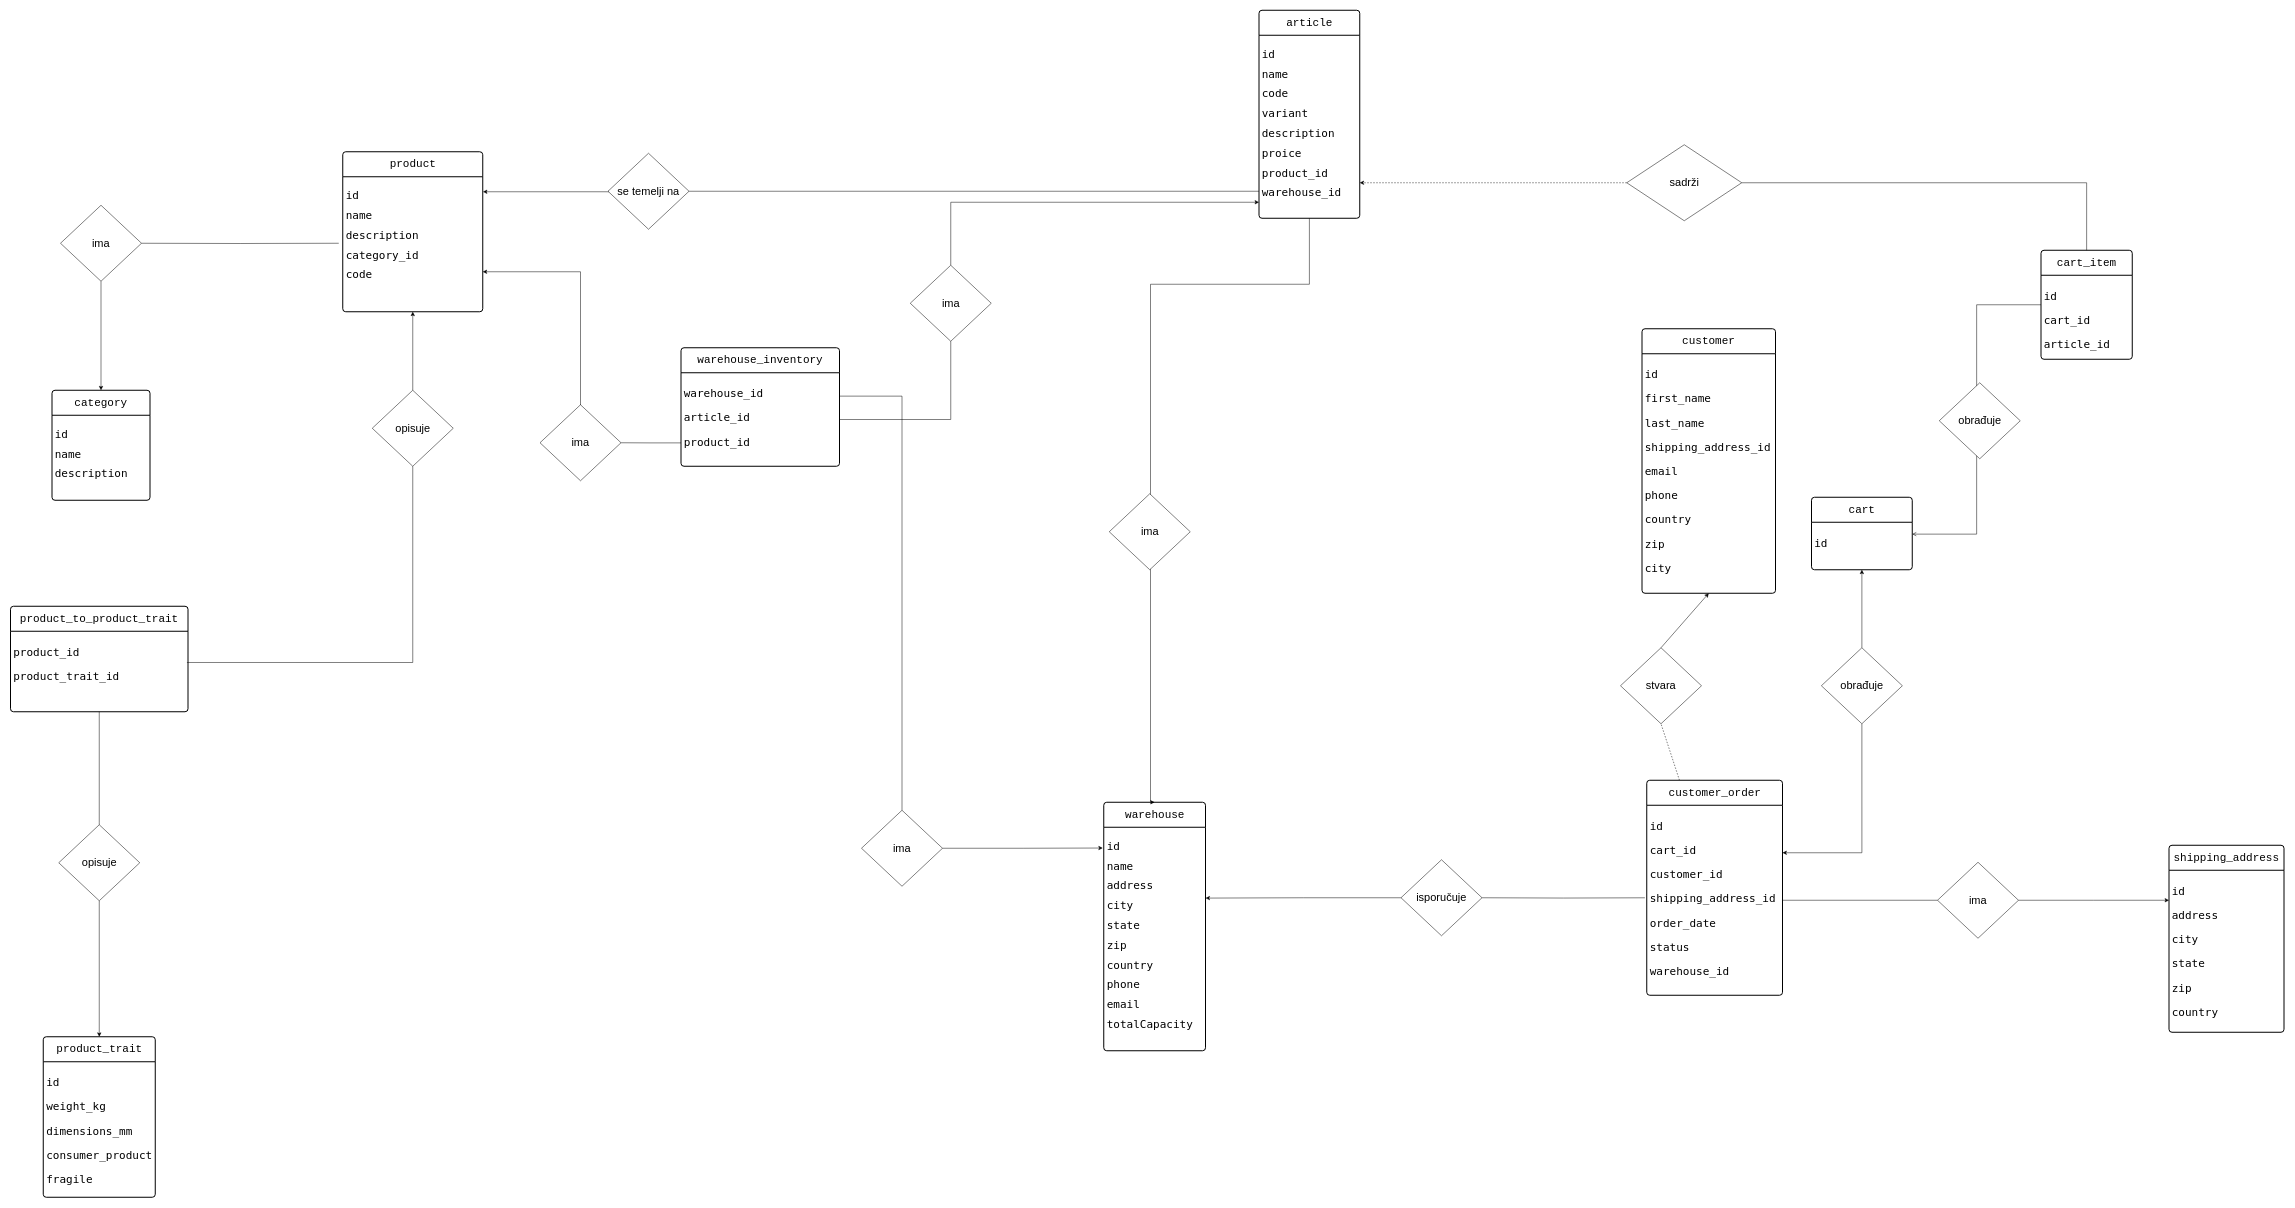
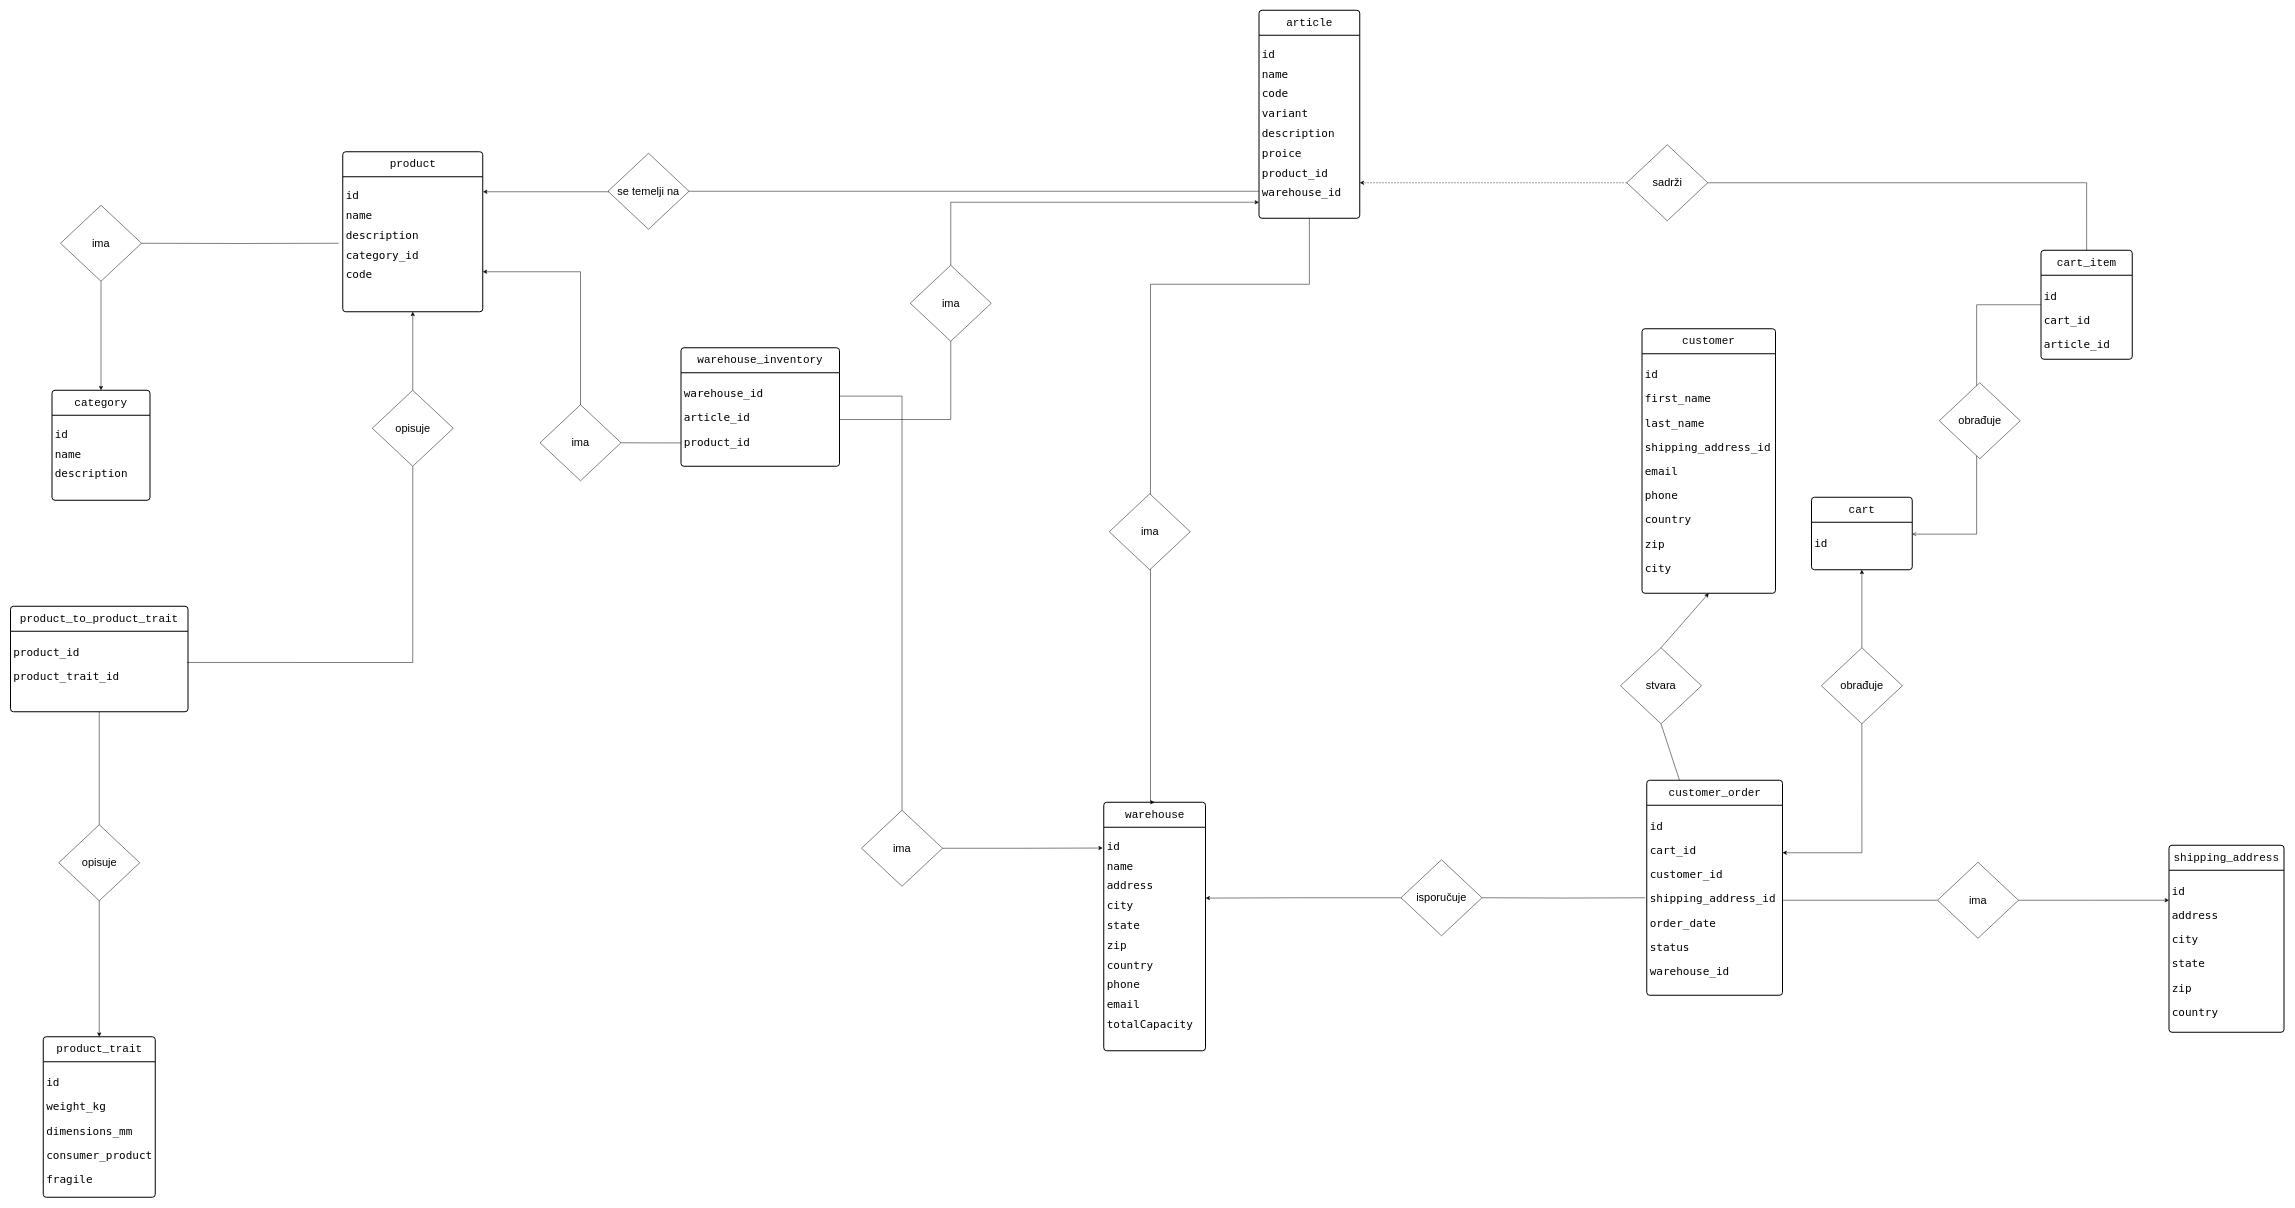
(1684, 183) -> (1667, 183)
(1670, 752) -> (1670, 752)
